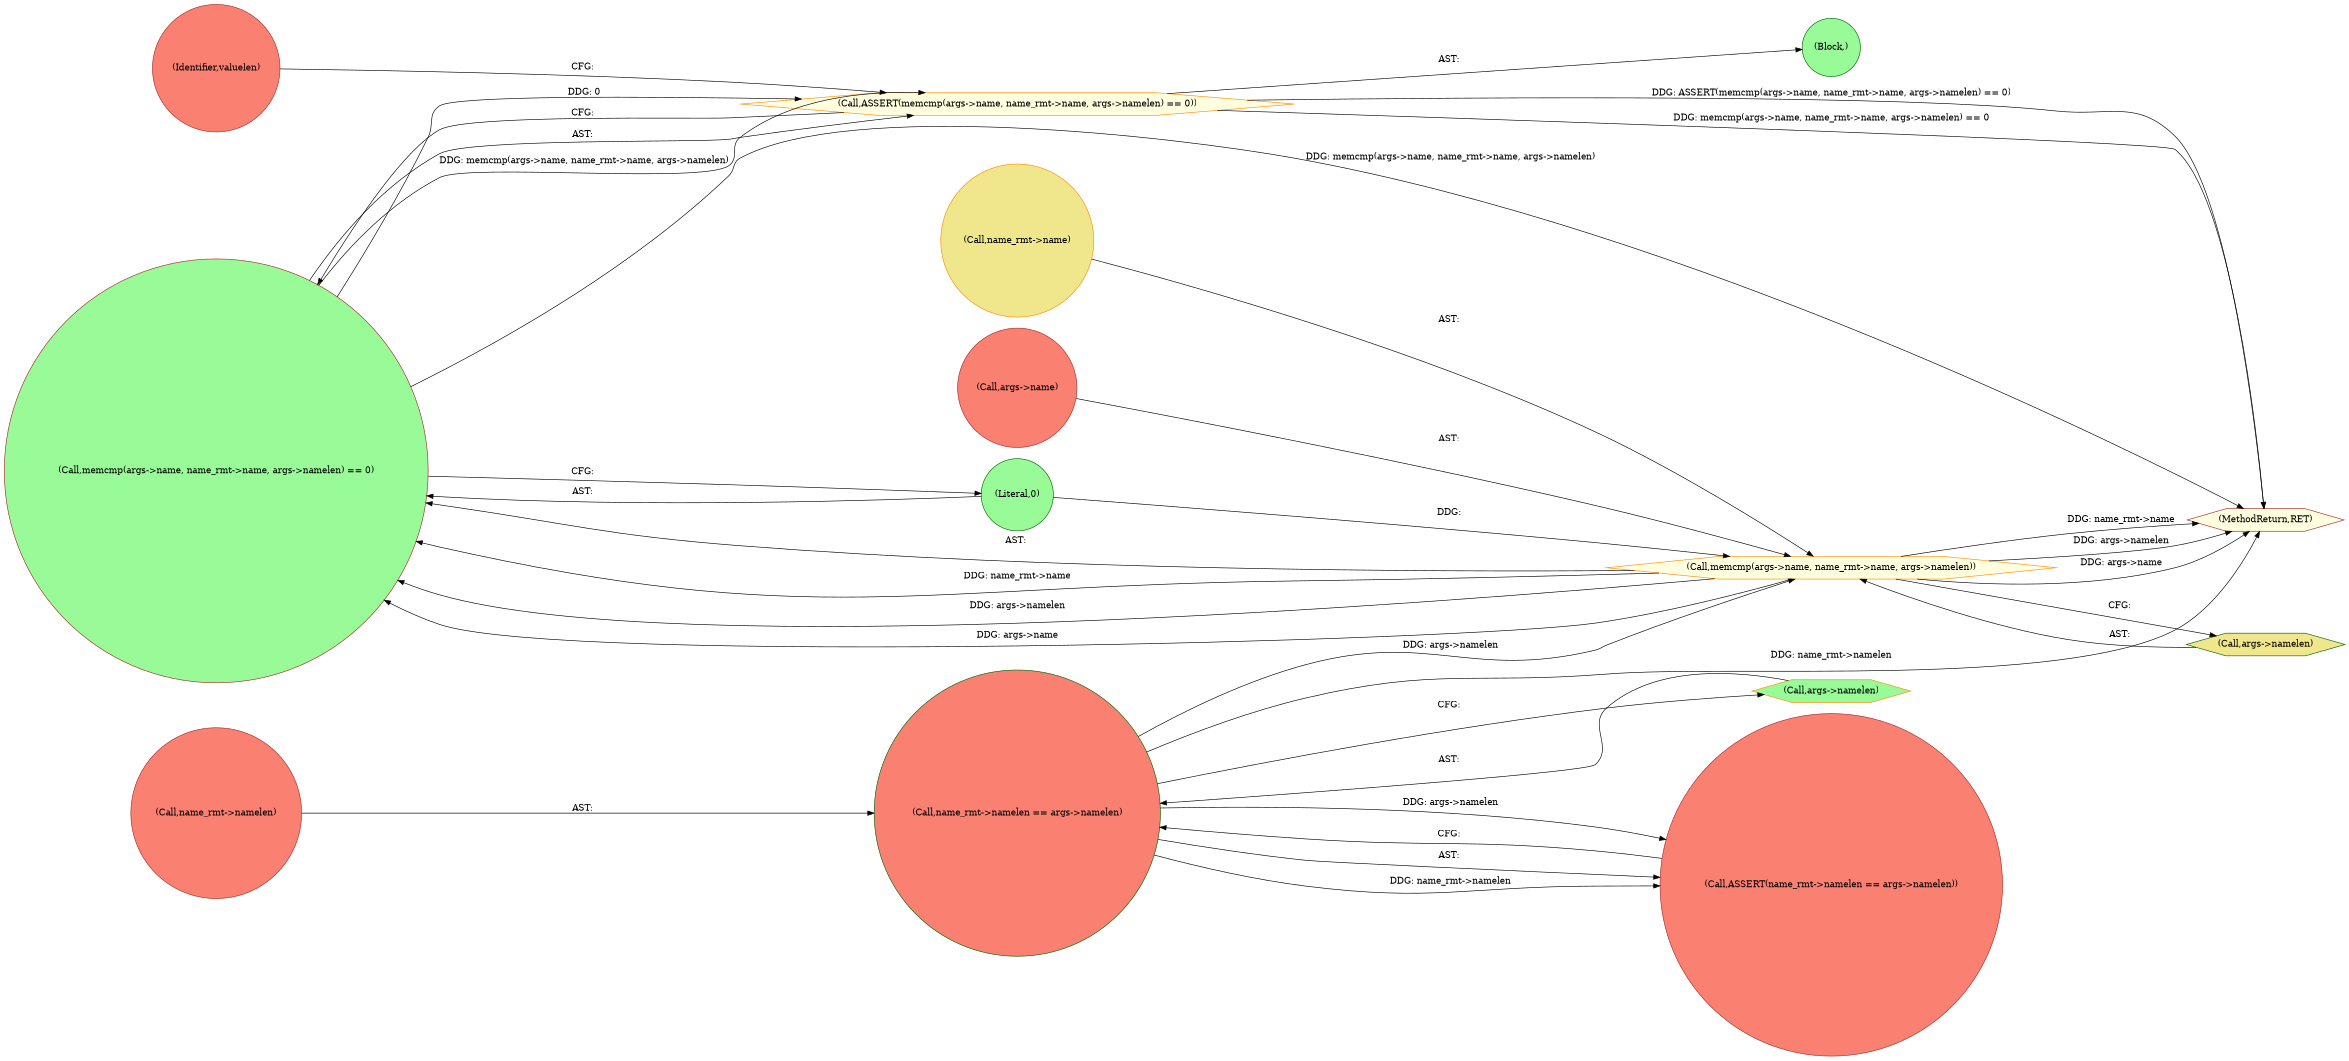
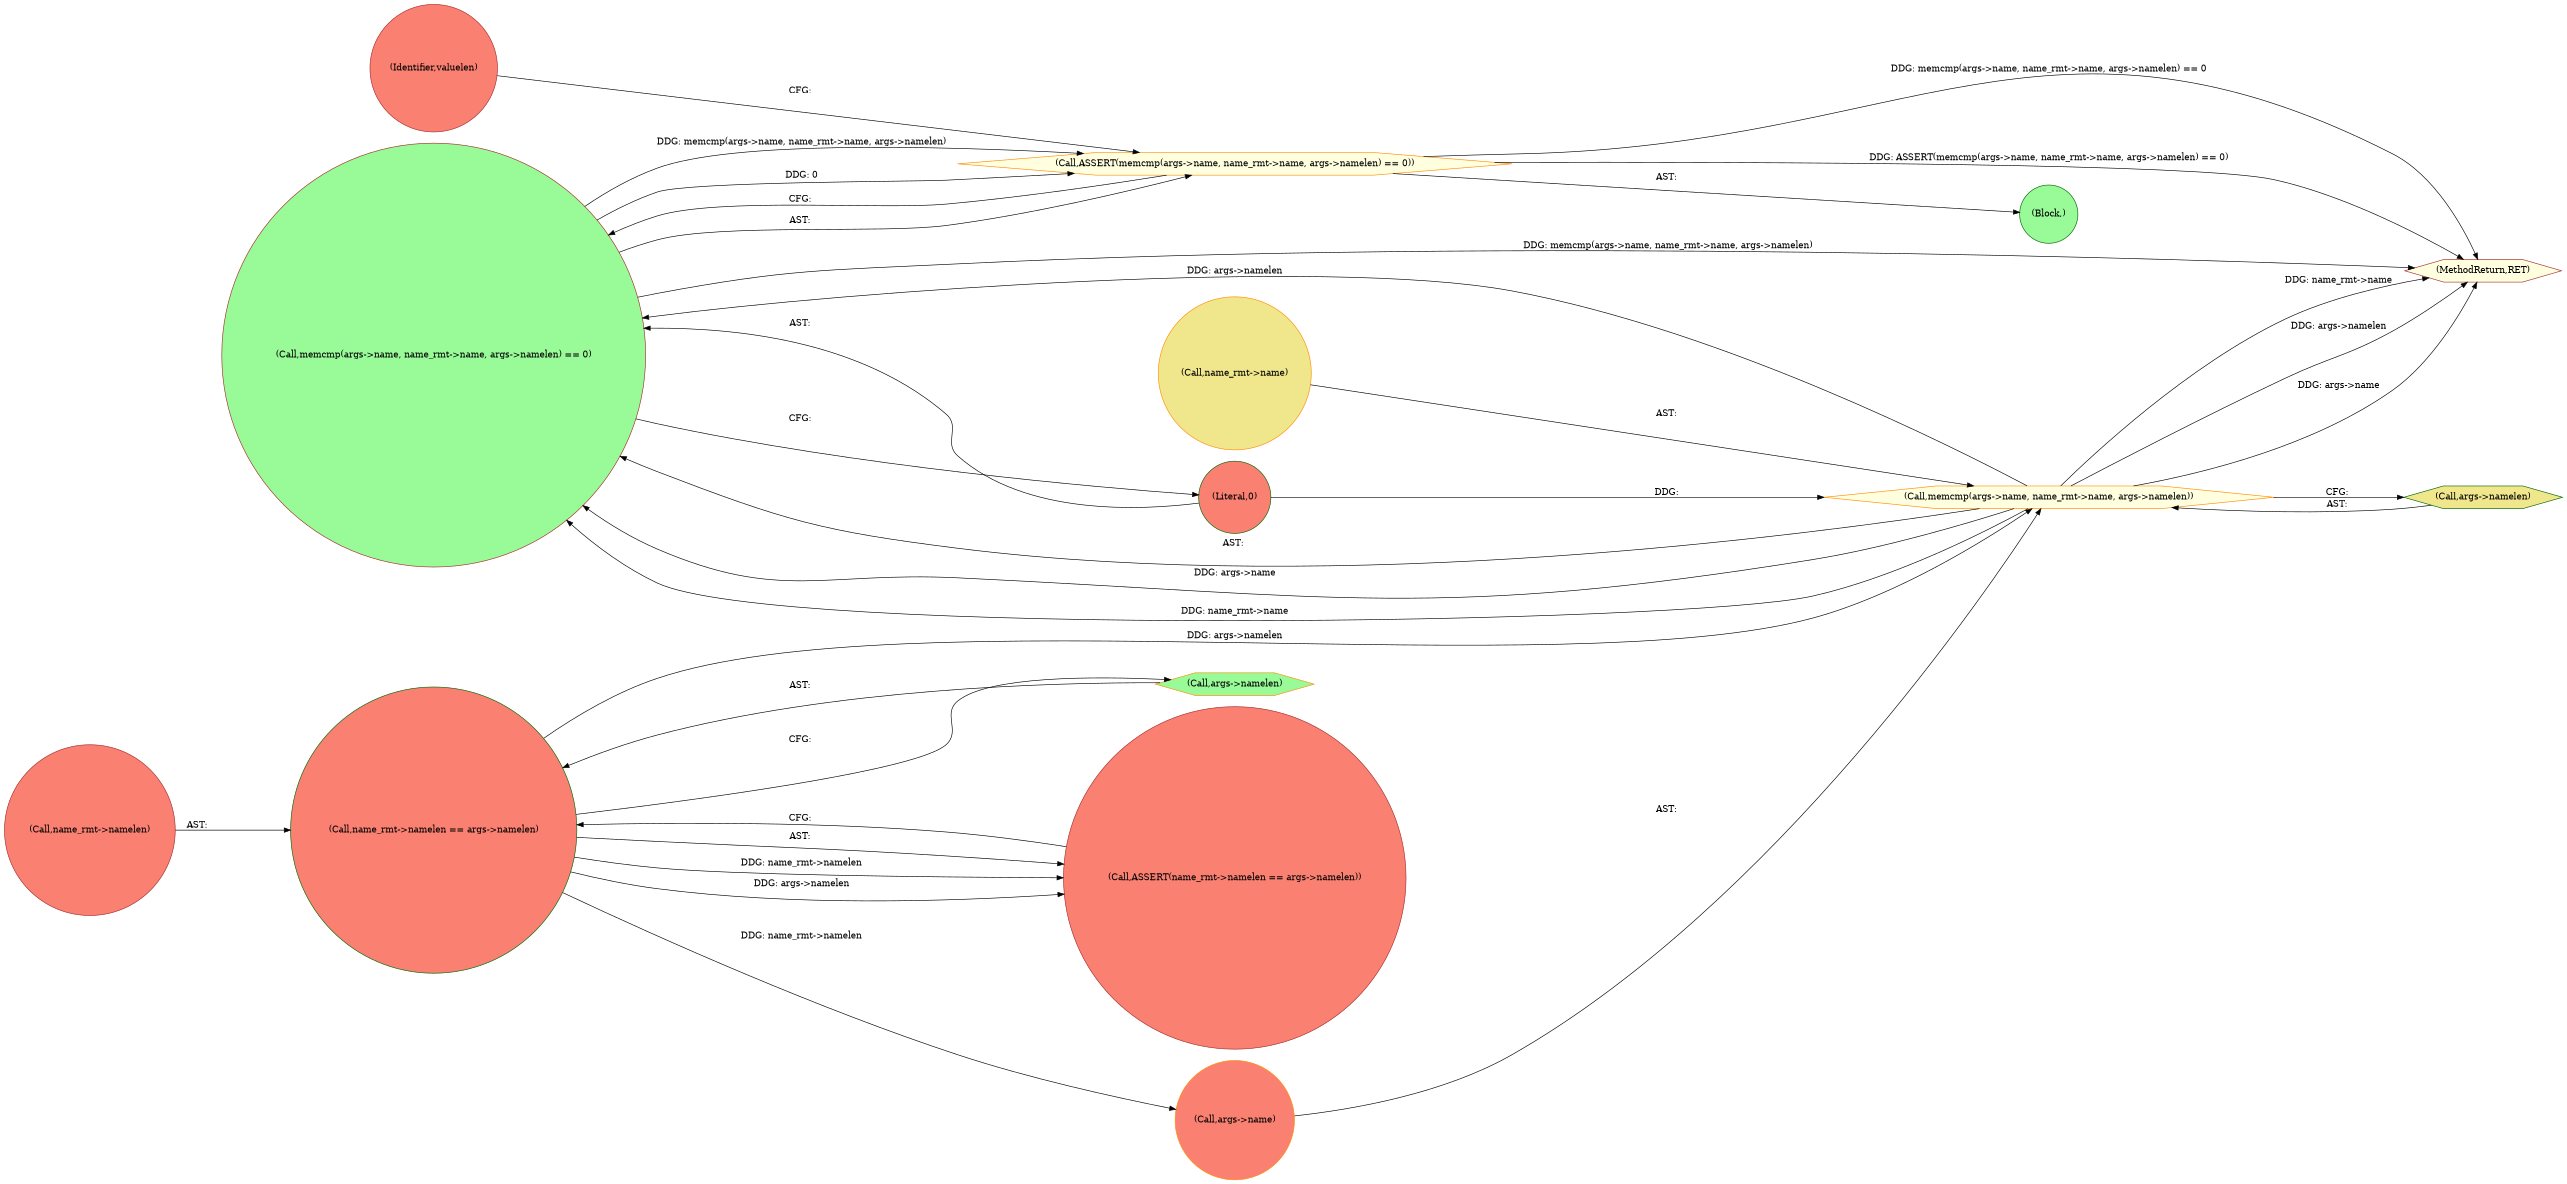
(1017, 388) -> (1235, 1120)
(1017, 495) -> (1235, 497)
(1750, 671) -> (859, 1020)
